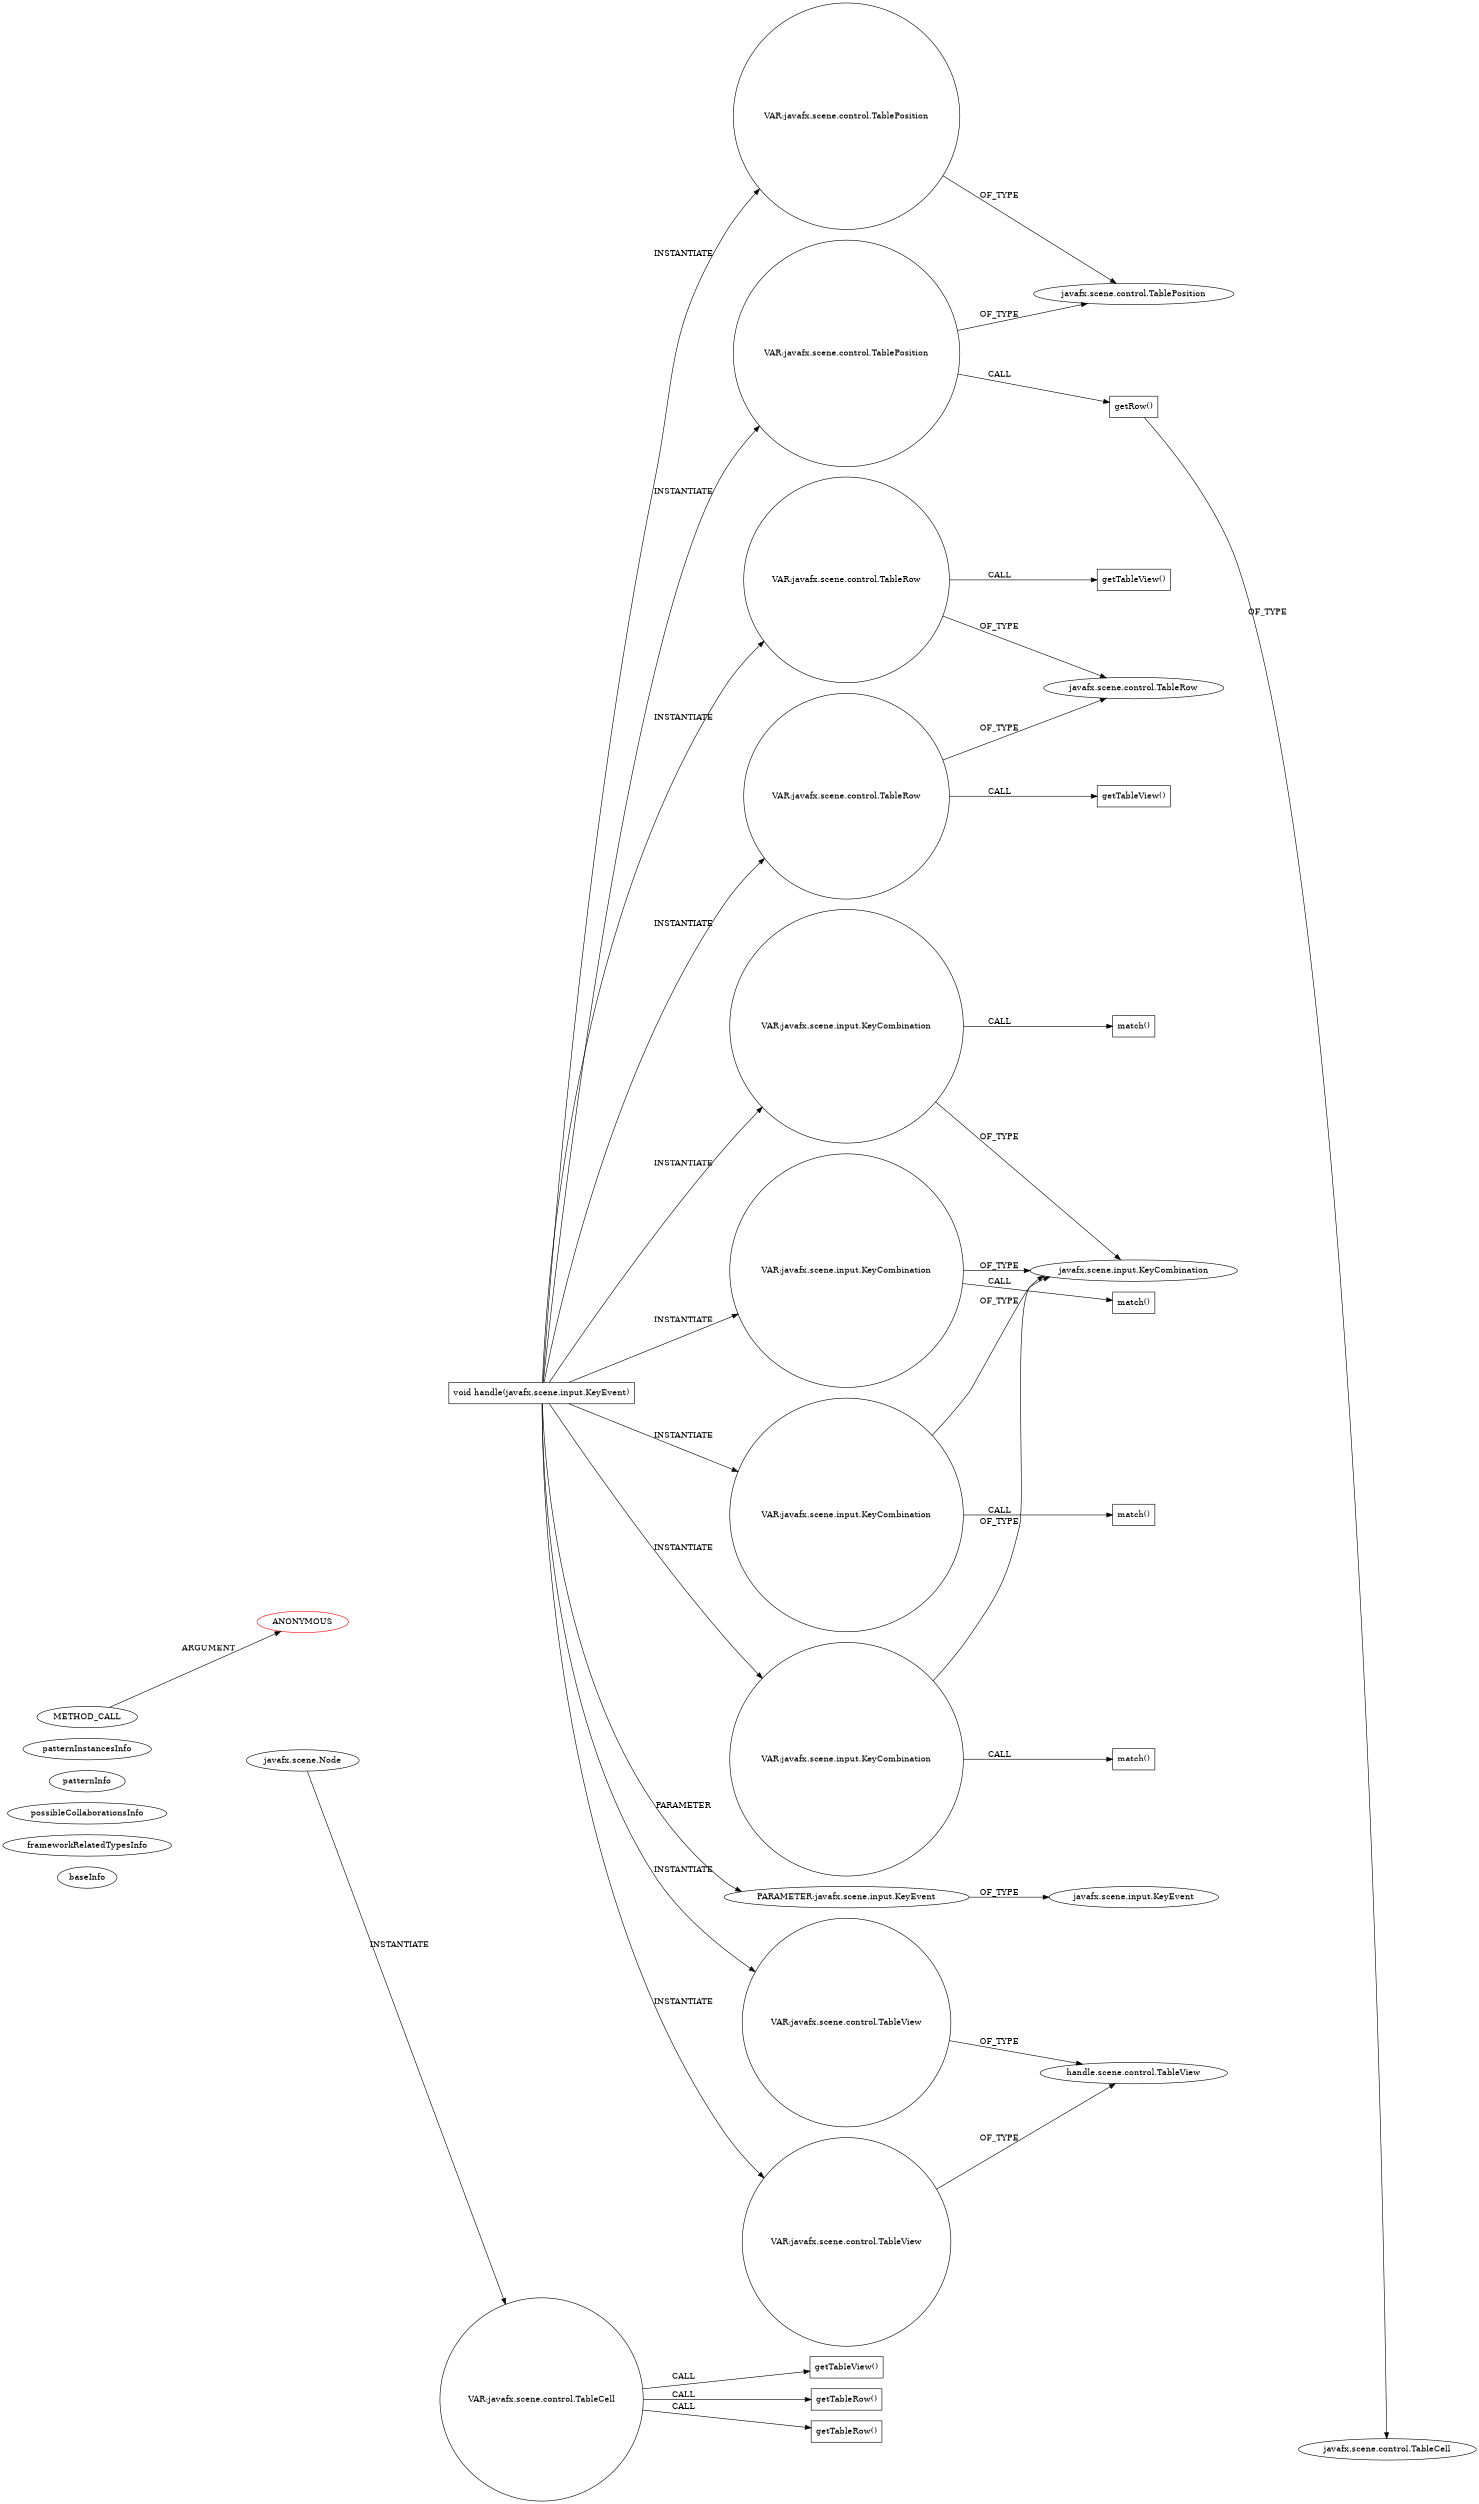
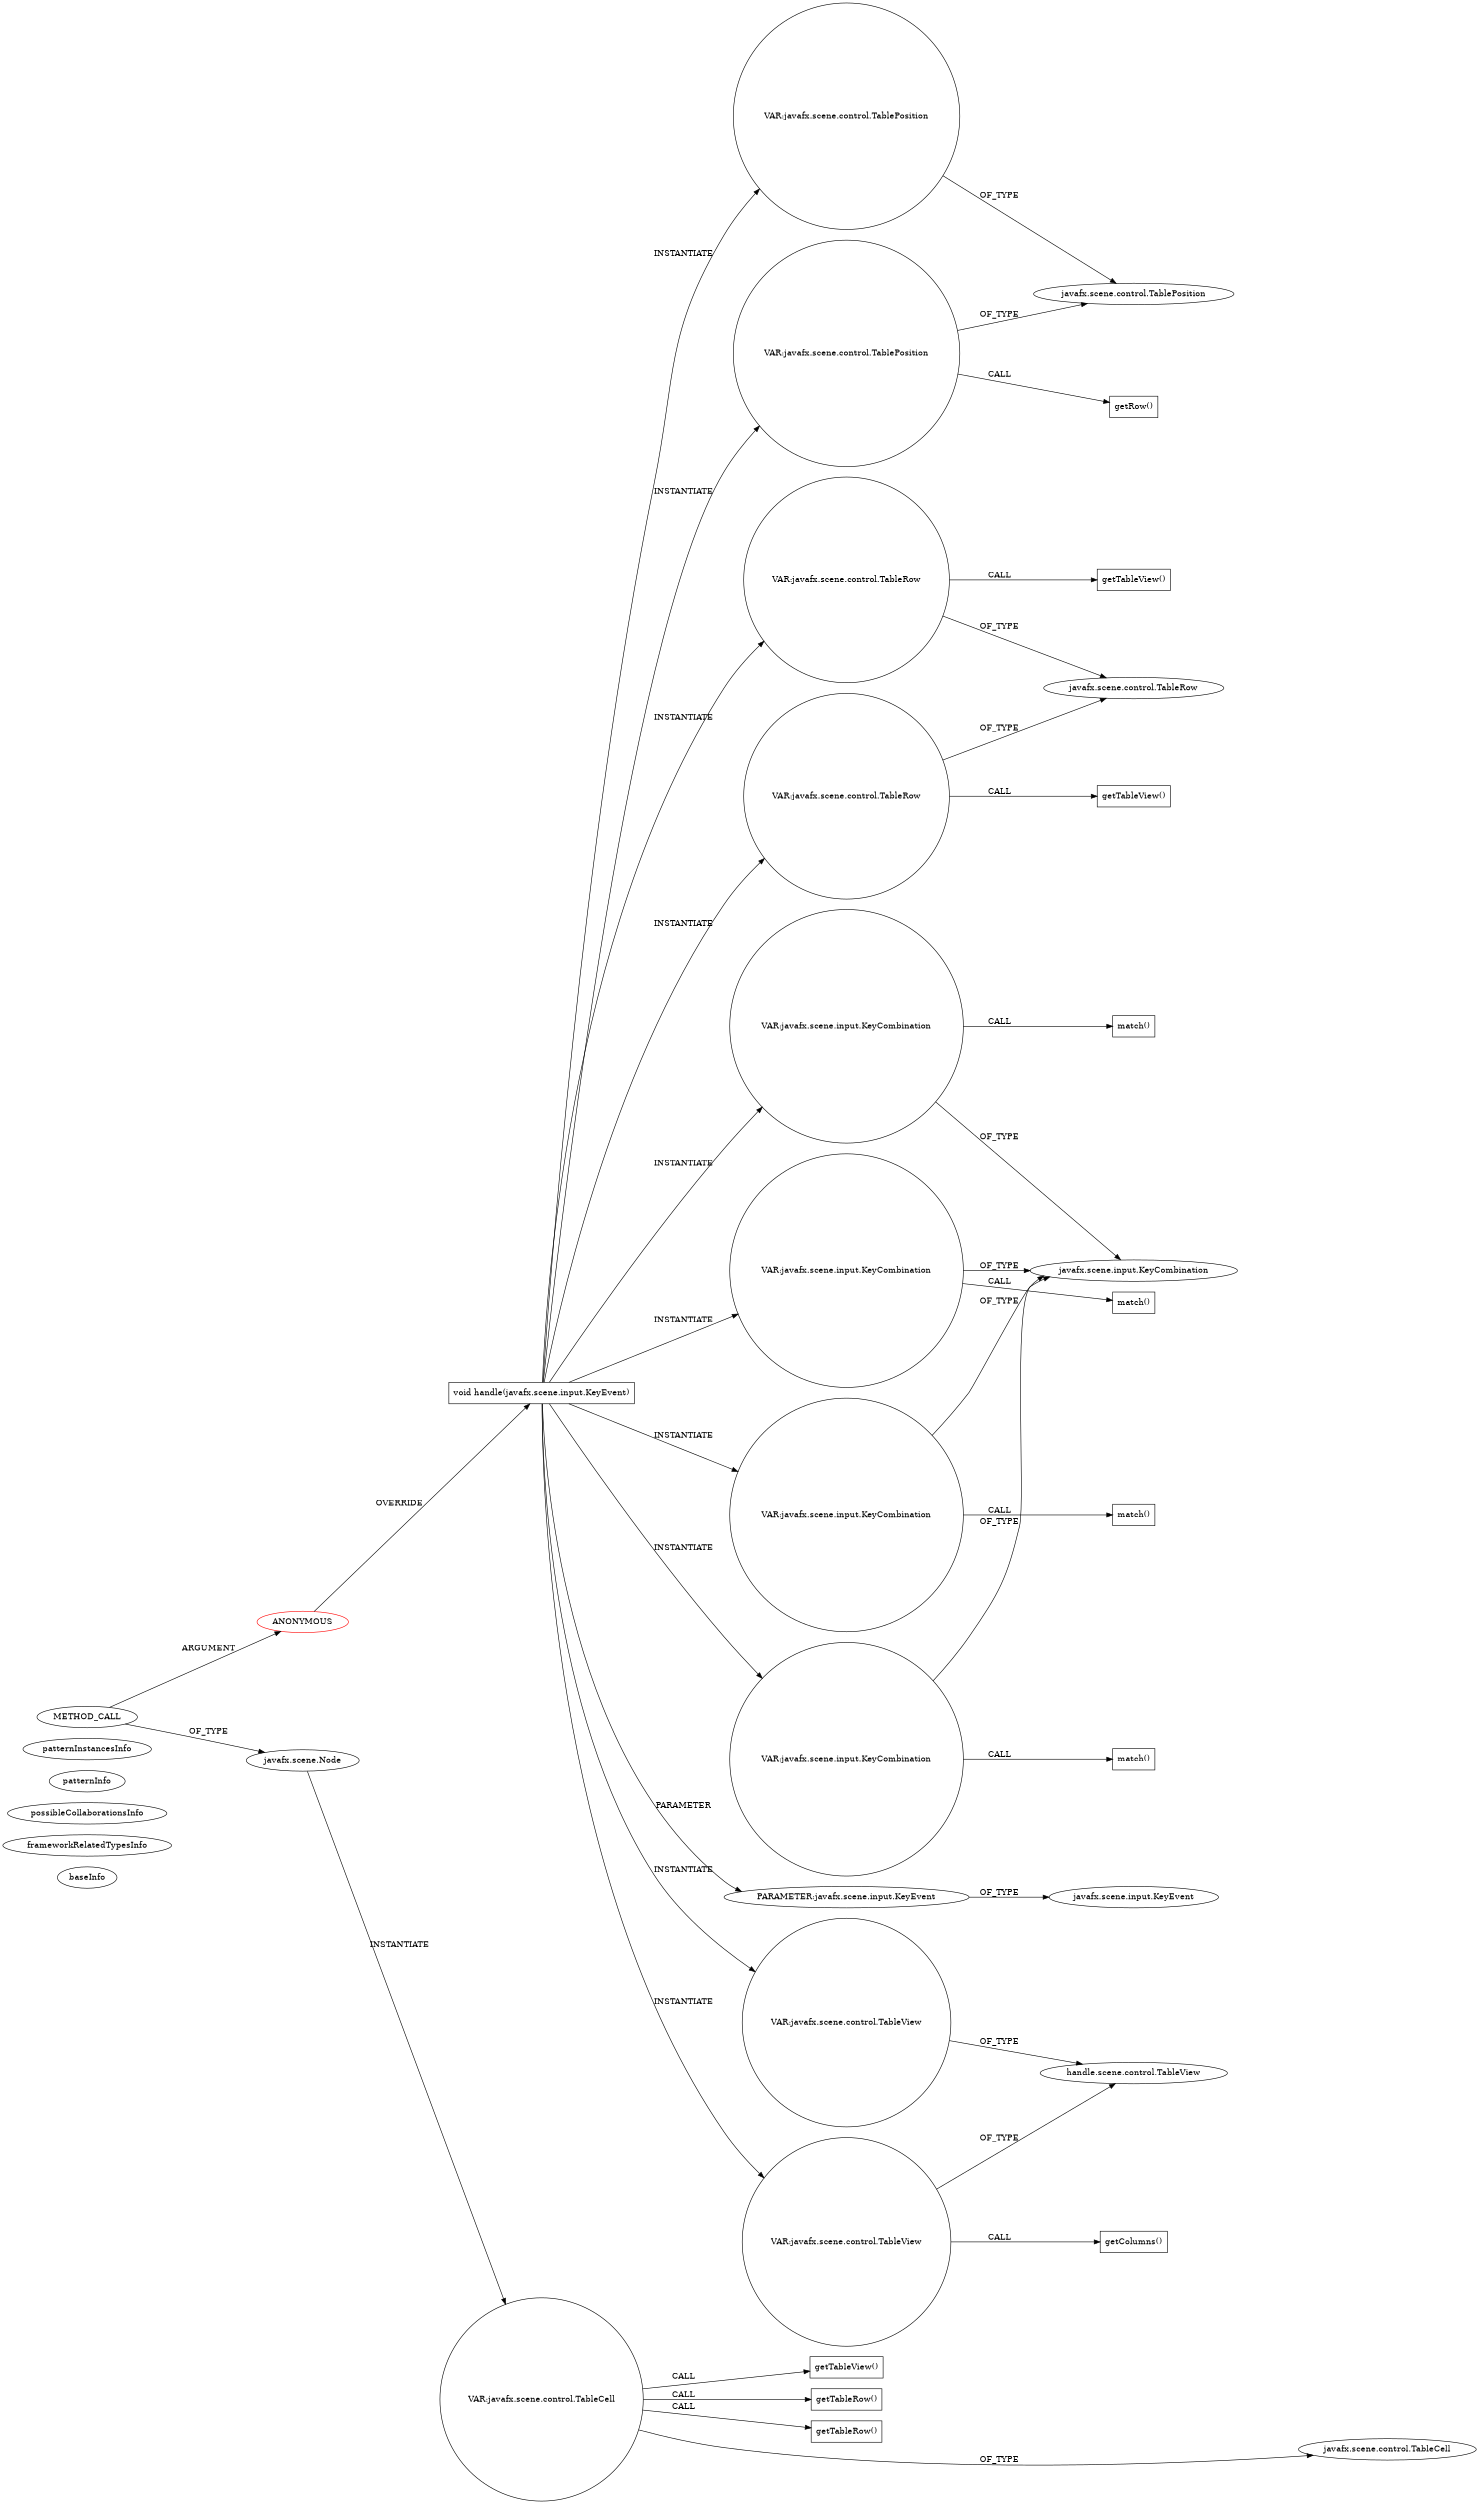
(1348, 1407) -> (972, 2465)
none -> (420, 1510)
none -> (192, 1737)
none -> (1134, 2242)
